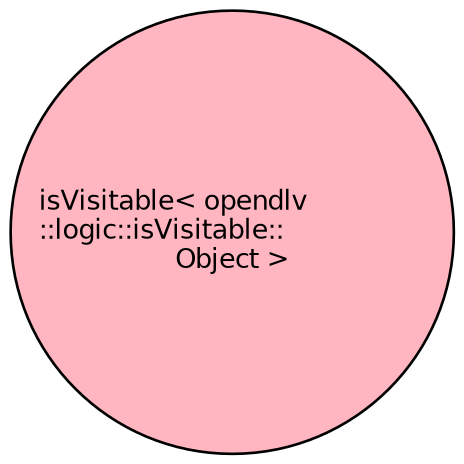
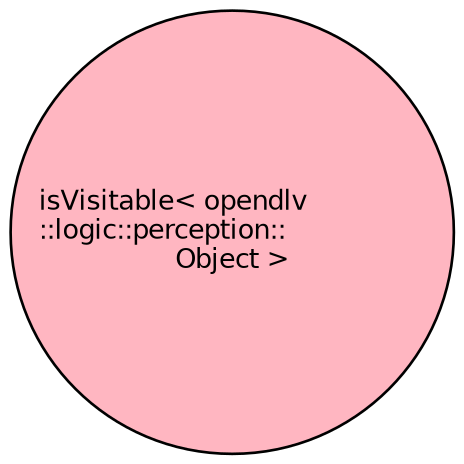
(232, 232) -> (232, 232)
